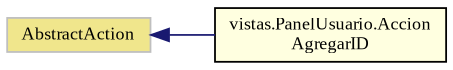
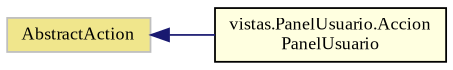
(331, 35) -> (331, 35)
